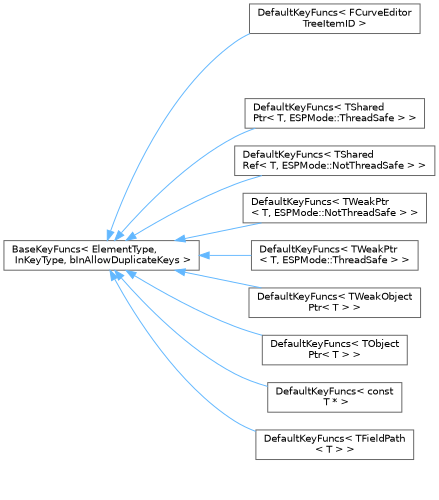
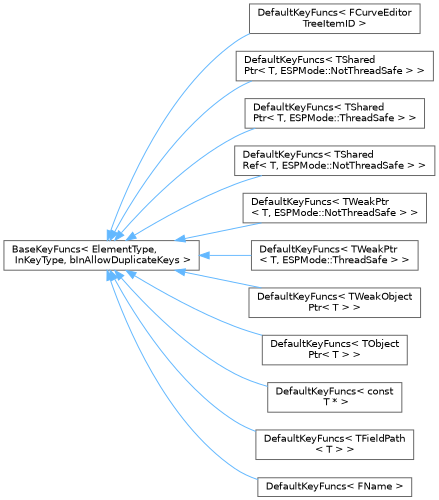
none -> (335, 66)
none -> (335, 487)
